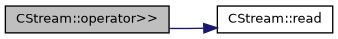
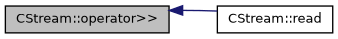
(186, 28) -> (200, 11)
